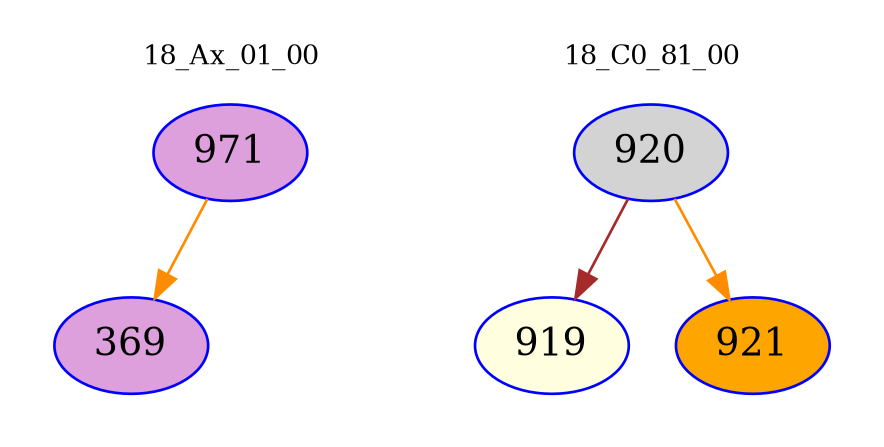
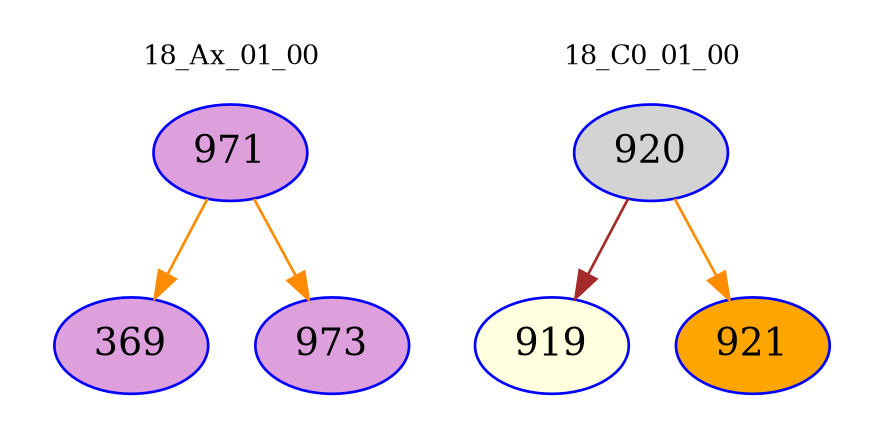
(652, 58) -> (652, 58)
none -> (332, 346)
